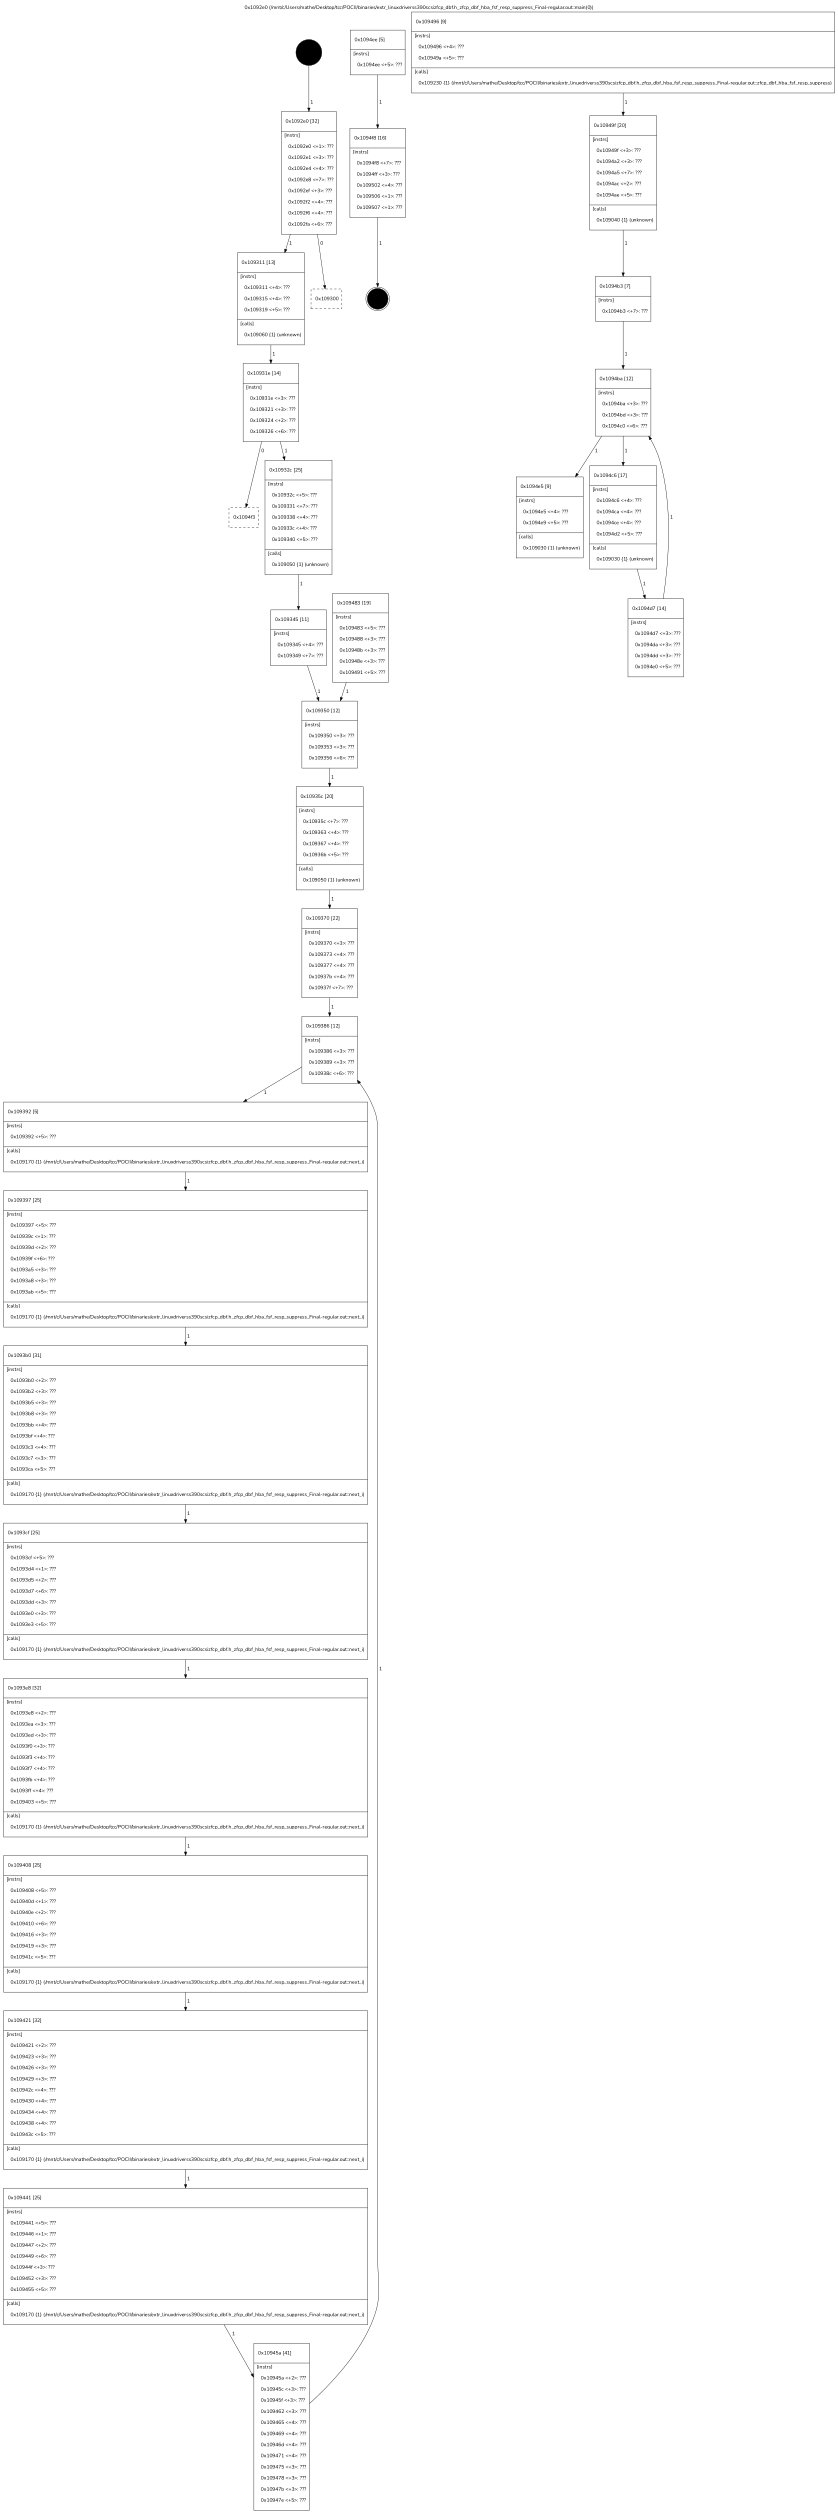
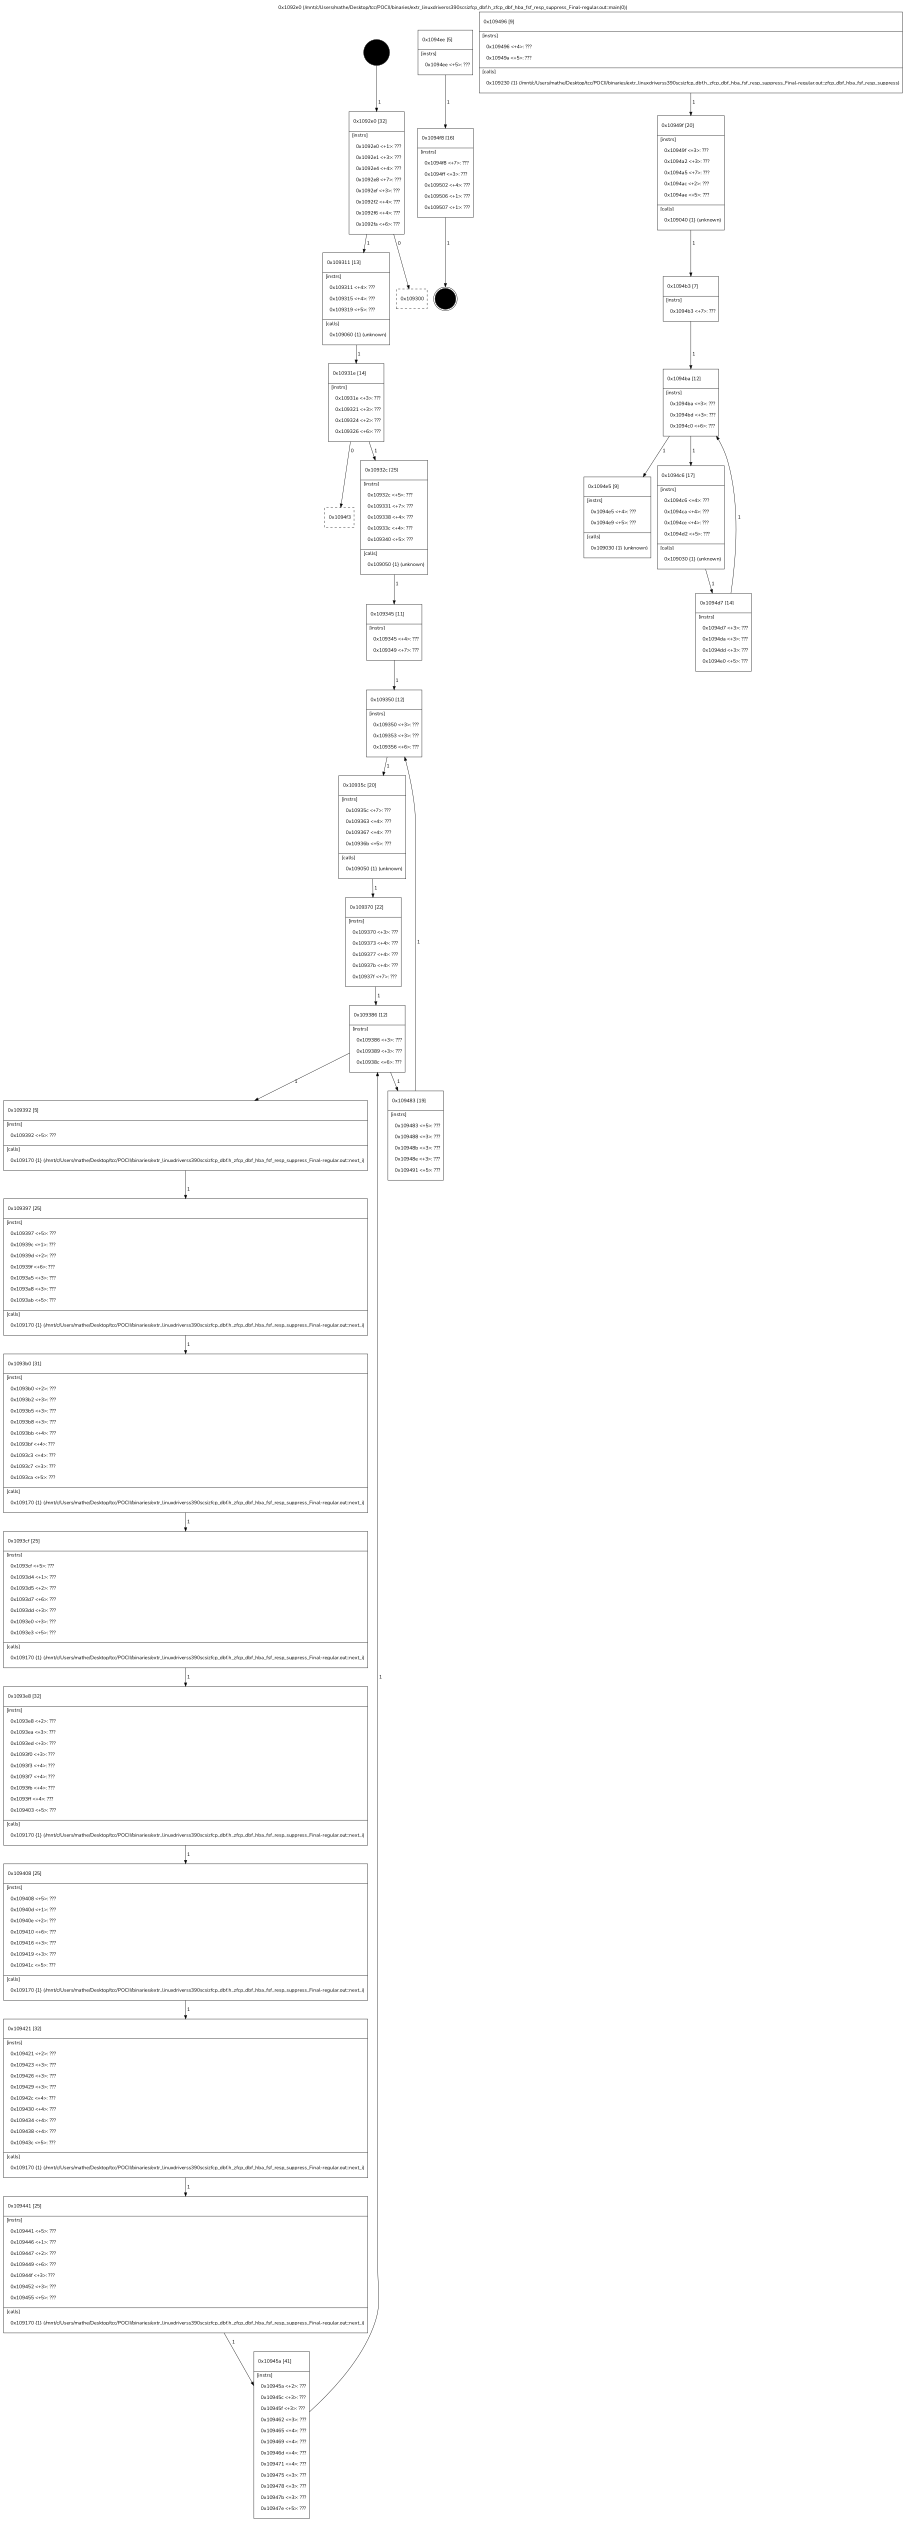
none -> (394, 1080)
